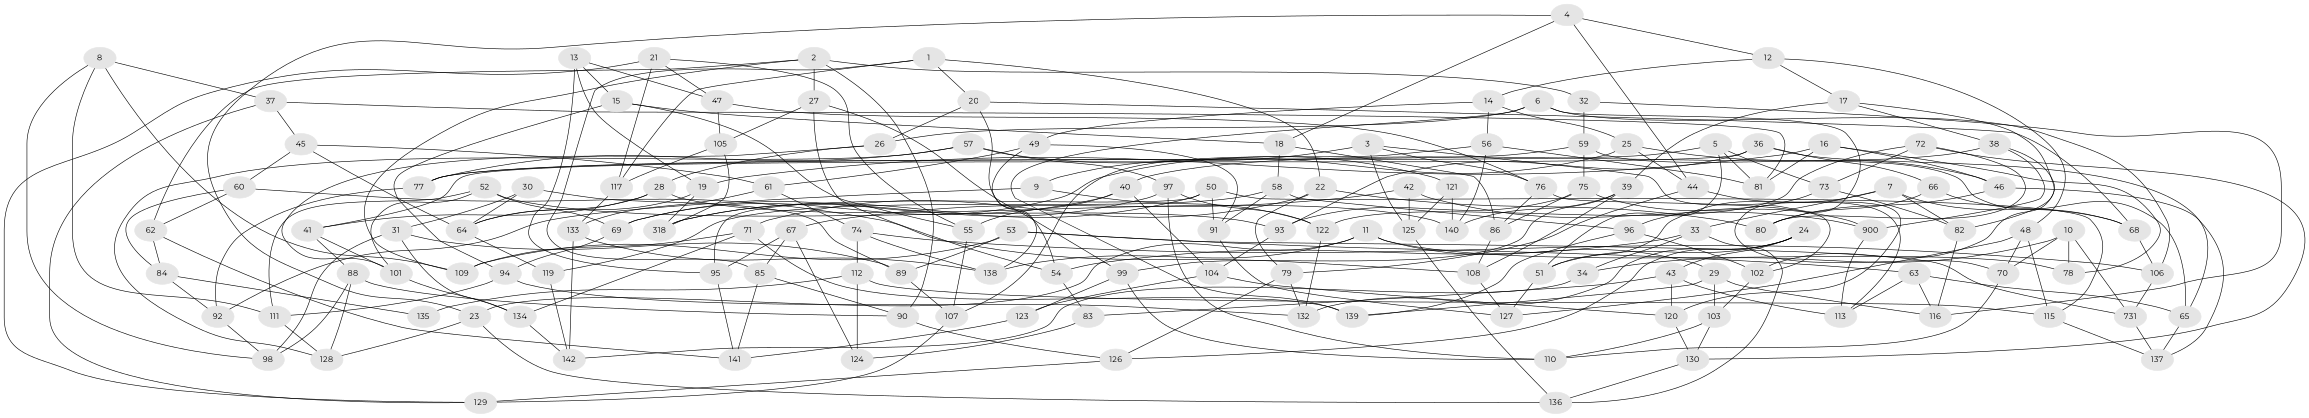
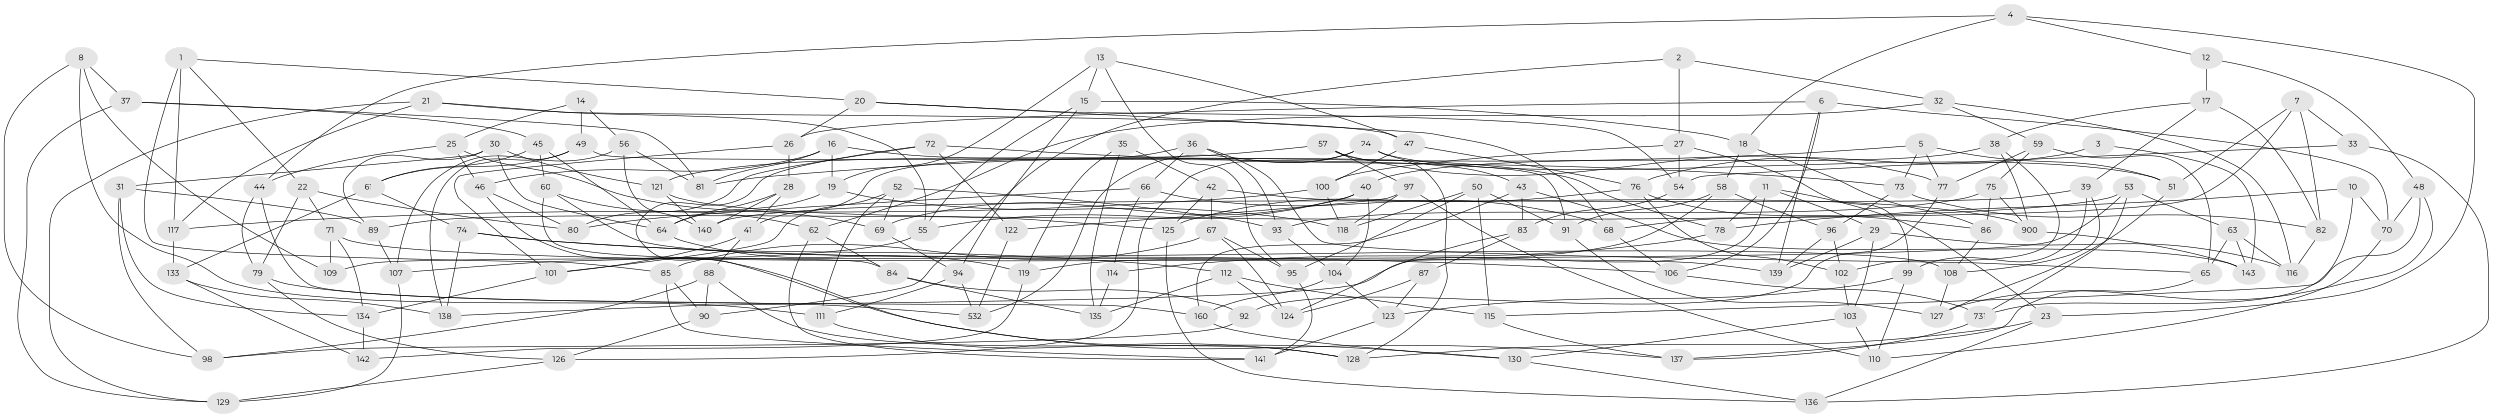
(1626, 71) -> none
(388, 74) -> (1479, 116)
(506, 106) -> none
(721, 144) -> (1323, 187)
none -> (1123, 144)
none -> (560, 168)
(1037, 187) -> none
(1383, 188) -> (1399, 200)
(660, 230) -> (1343, 230)
none -> (1113, 274)
none -> (1424, 274)
(1583, 274) -> none
(1304, 317) -> (975, 317)
(1671, 317) -> (1201, 317)
(1841, 317) -> (2249, 274)
